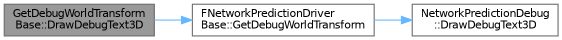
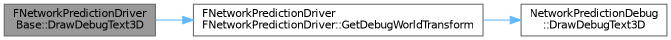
(79, 20) -> (80, 20)
(283, 20) -> (338, 20)
